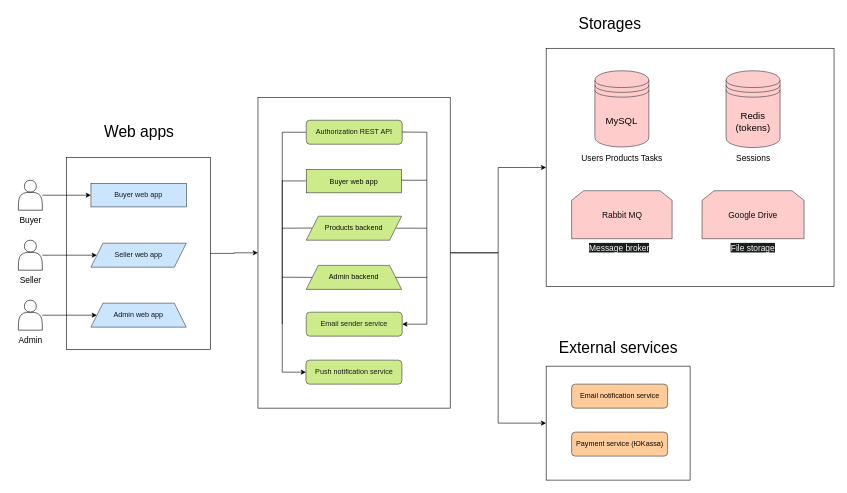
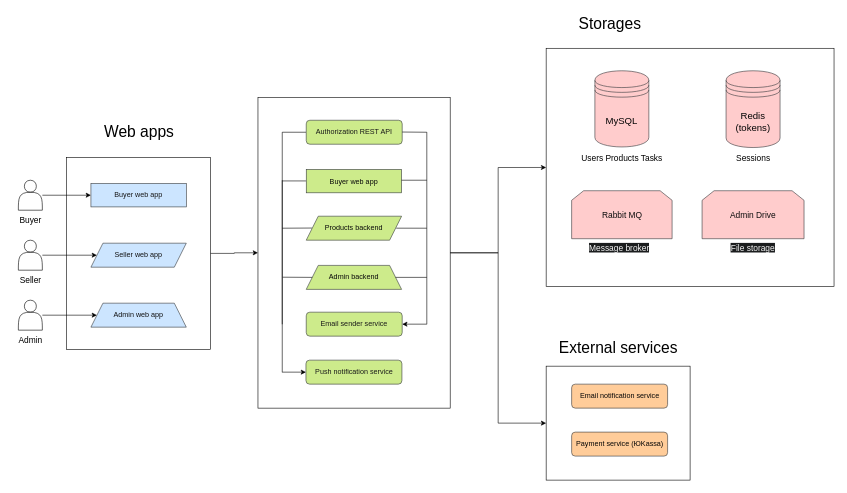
(753, 215) -> (753, 215)
